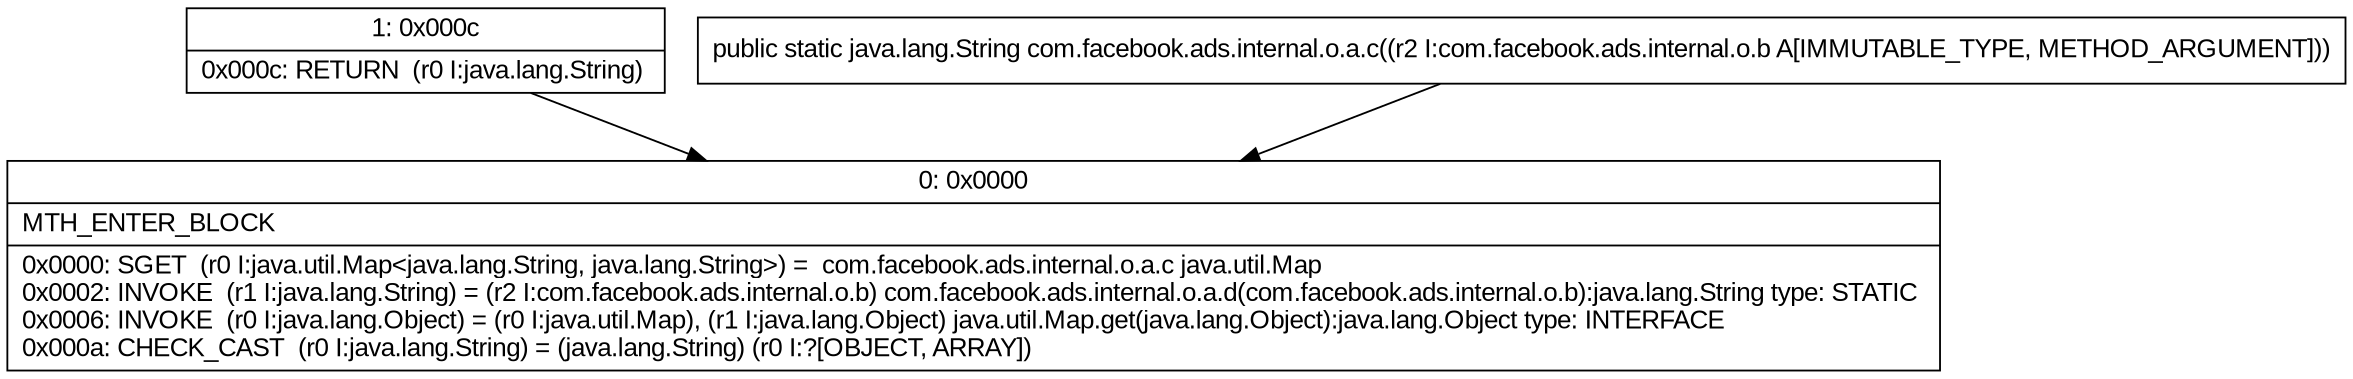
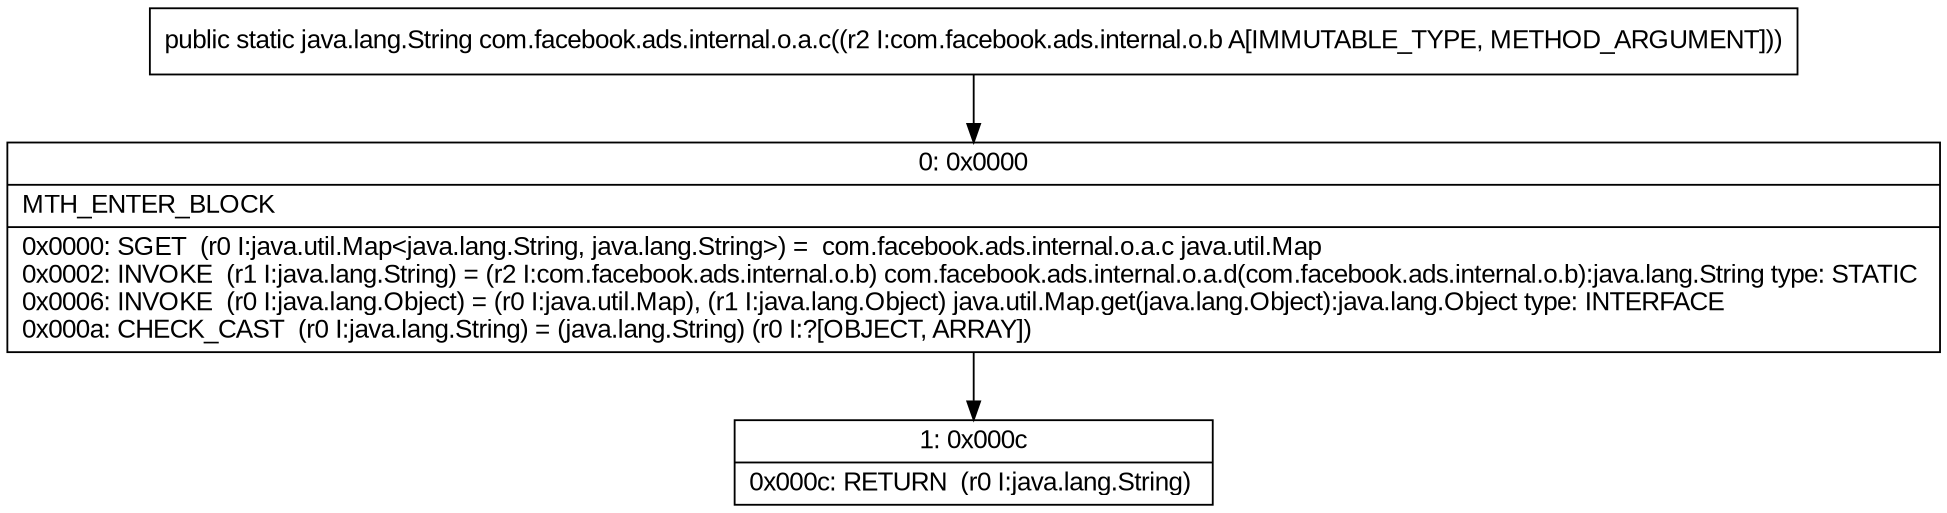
(610, 123) -> (974, 377)
